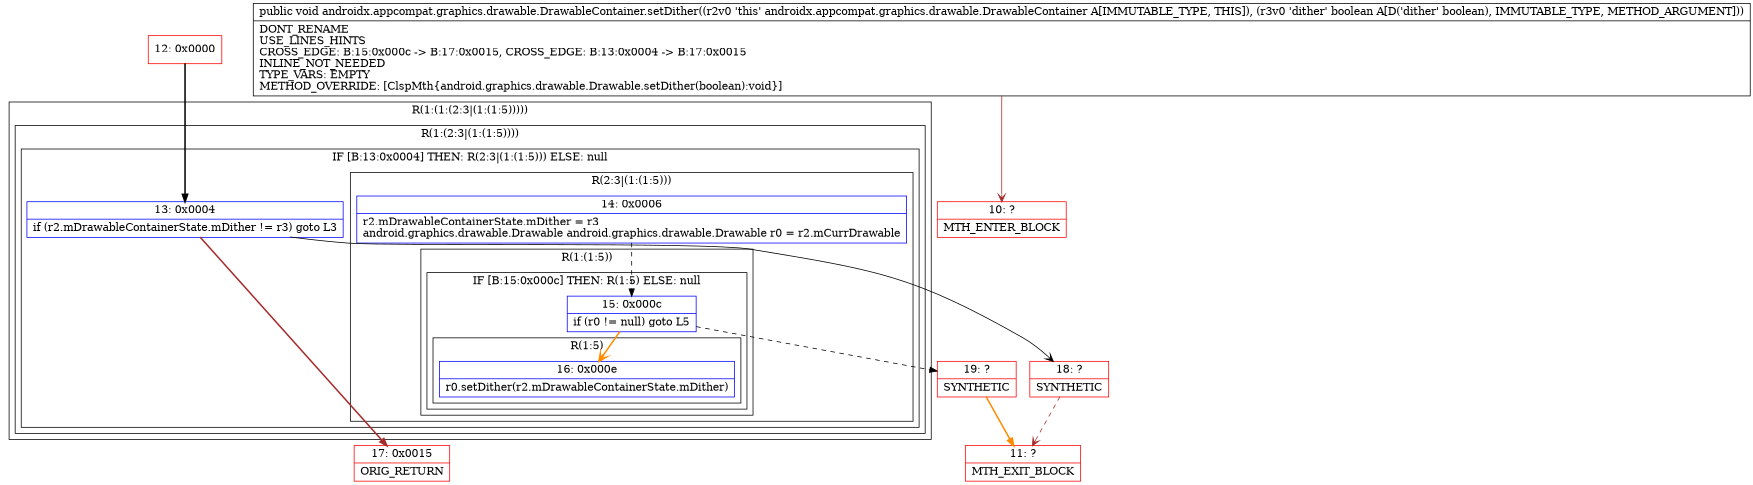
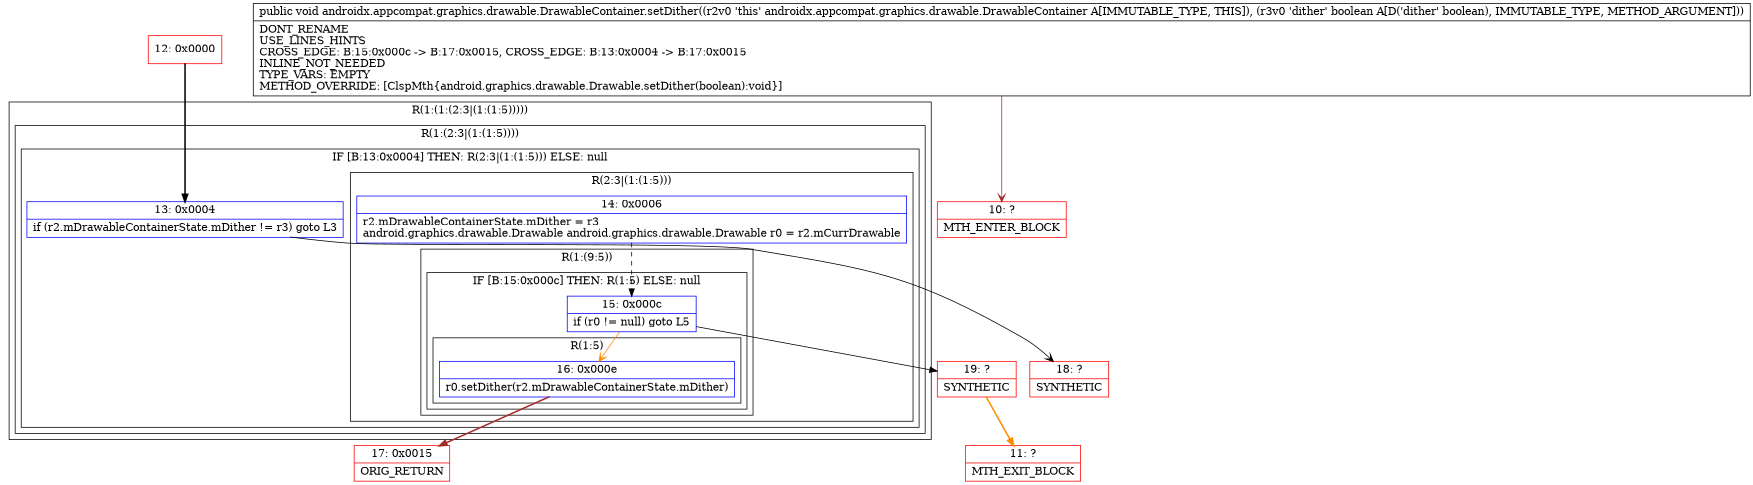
(587, 258) -> (587, 258)
(291, 339) -> (498, 420)
(612, 343) -> (612, 343)
(813, 348) -> (813, 348)
(1048, 418) -> none
